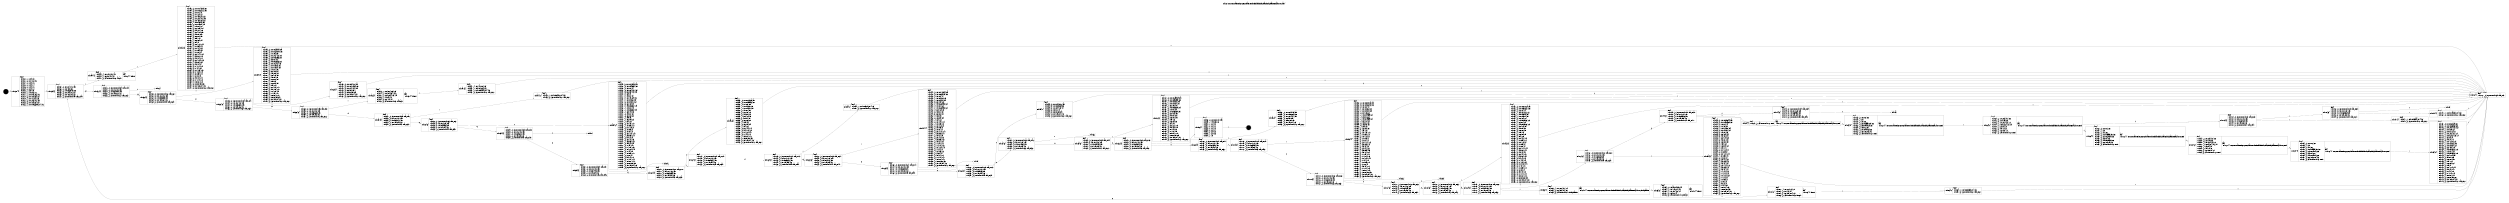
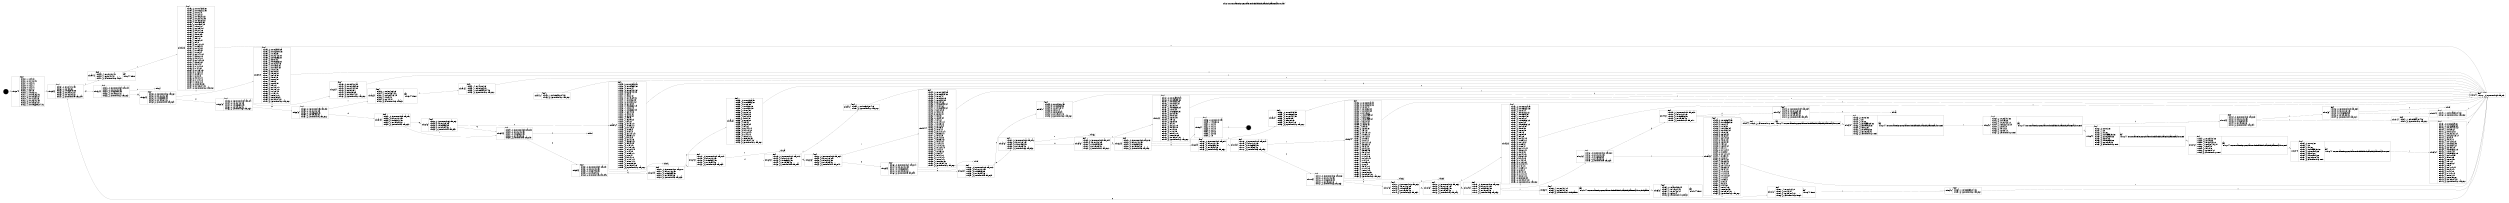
(472, 108) -> (449, 137)
none -> (783, 151)
